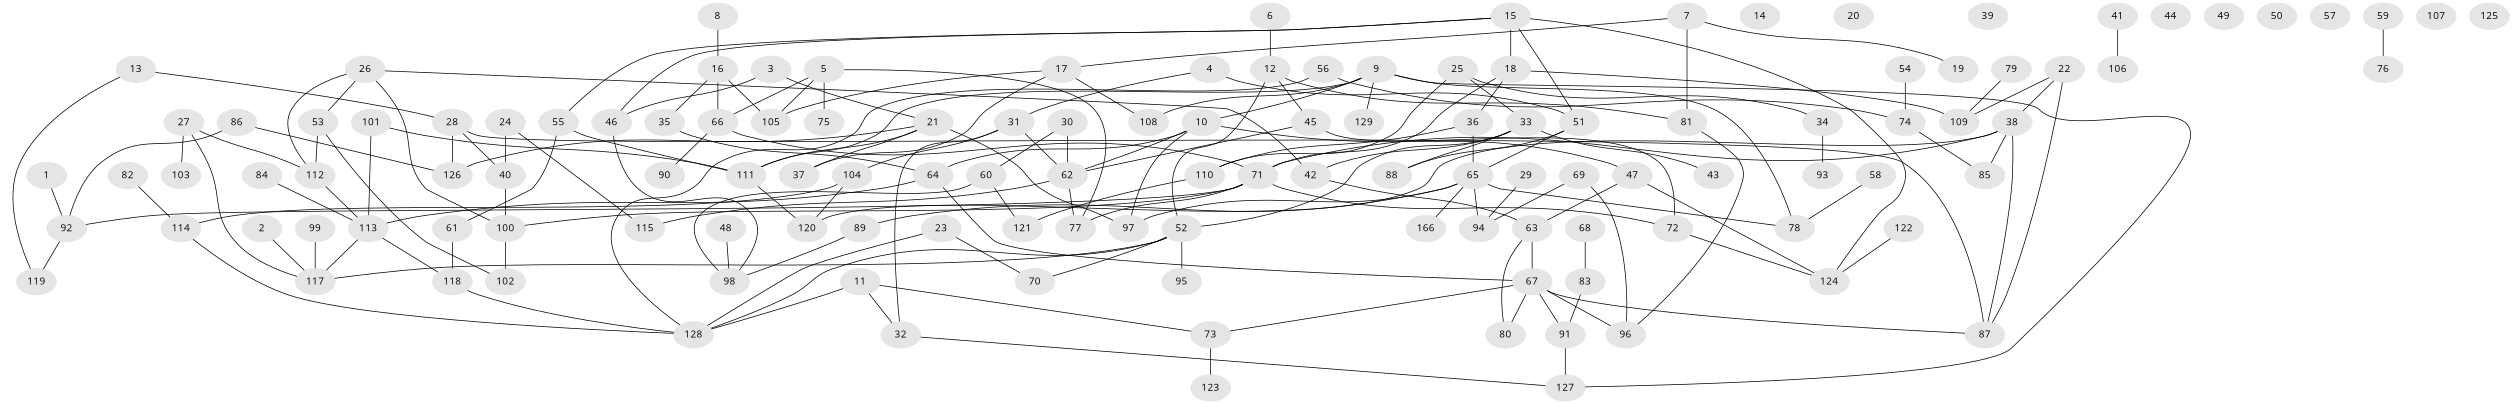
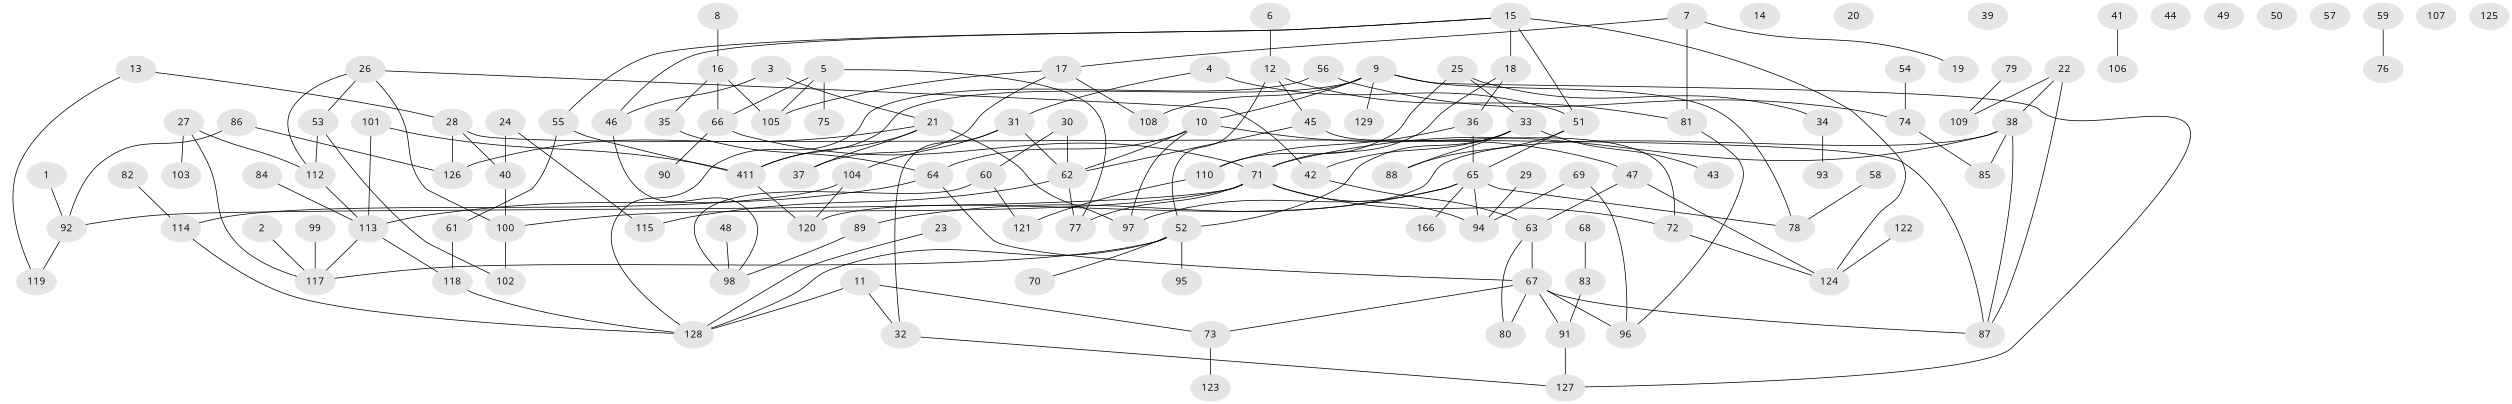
(1728, 84) -> none
(746, 176) -> (746, 176)
none -> (1368, 202)
(988, 255) -> none
